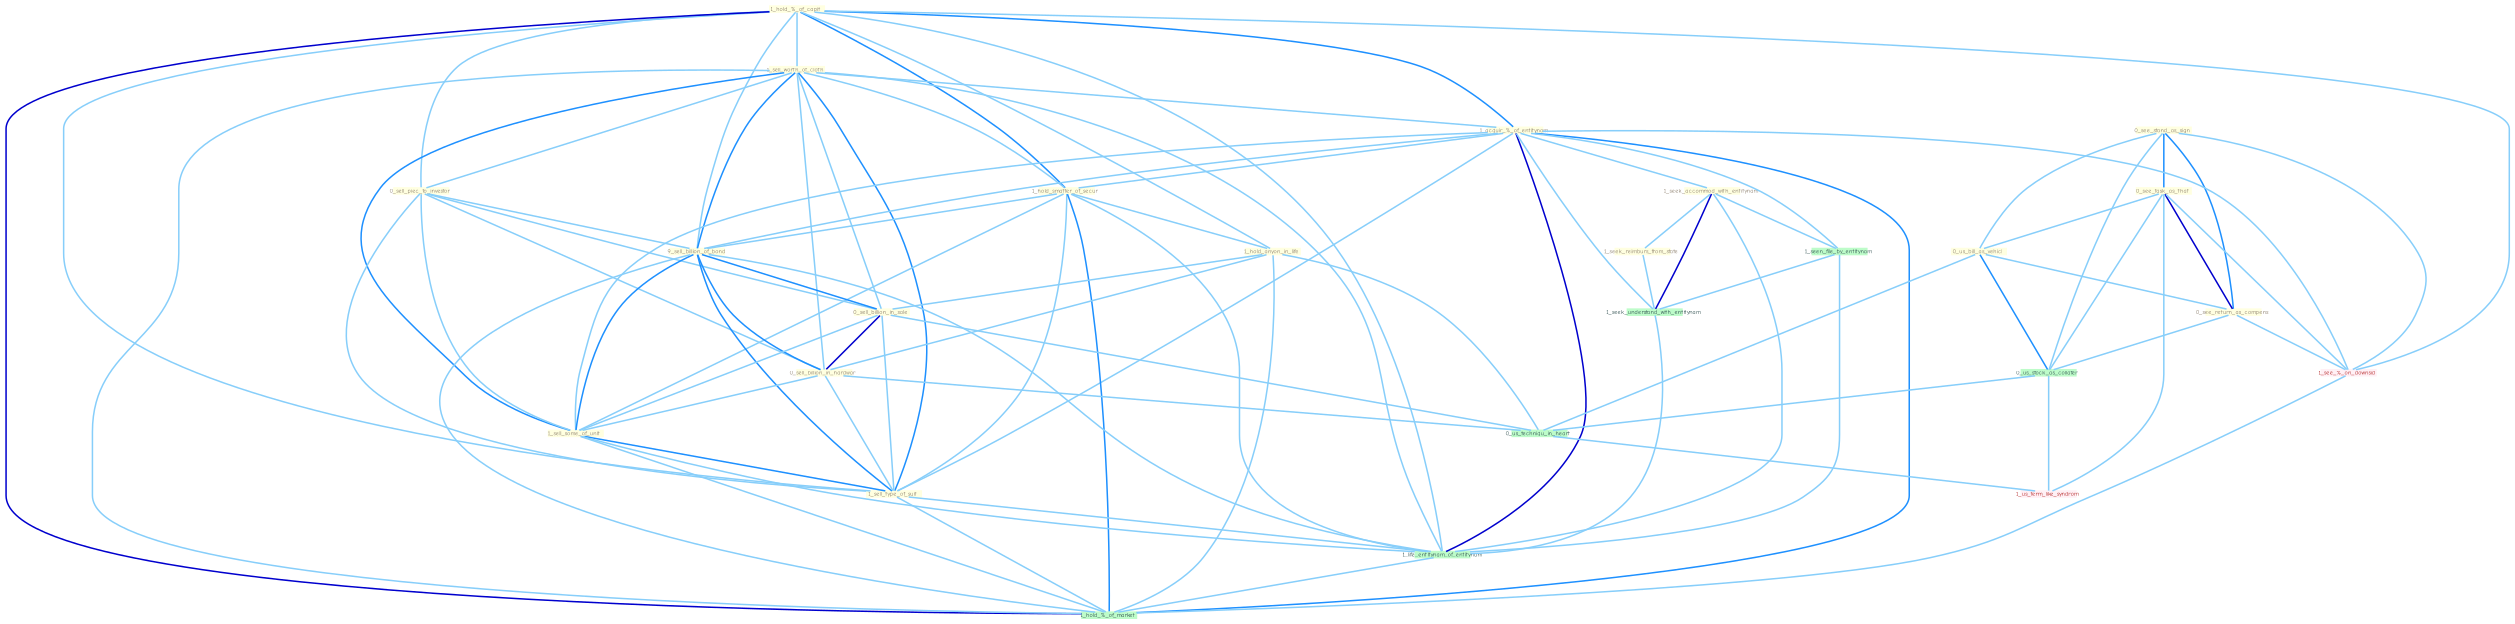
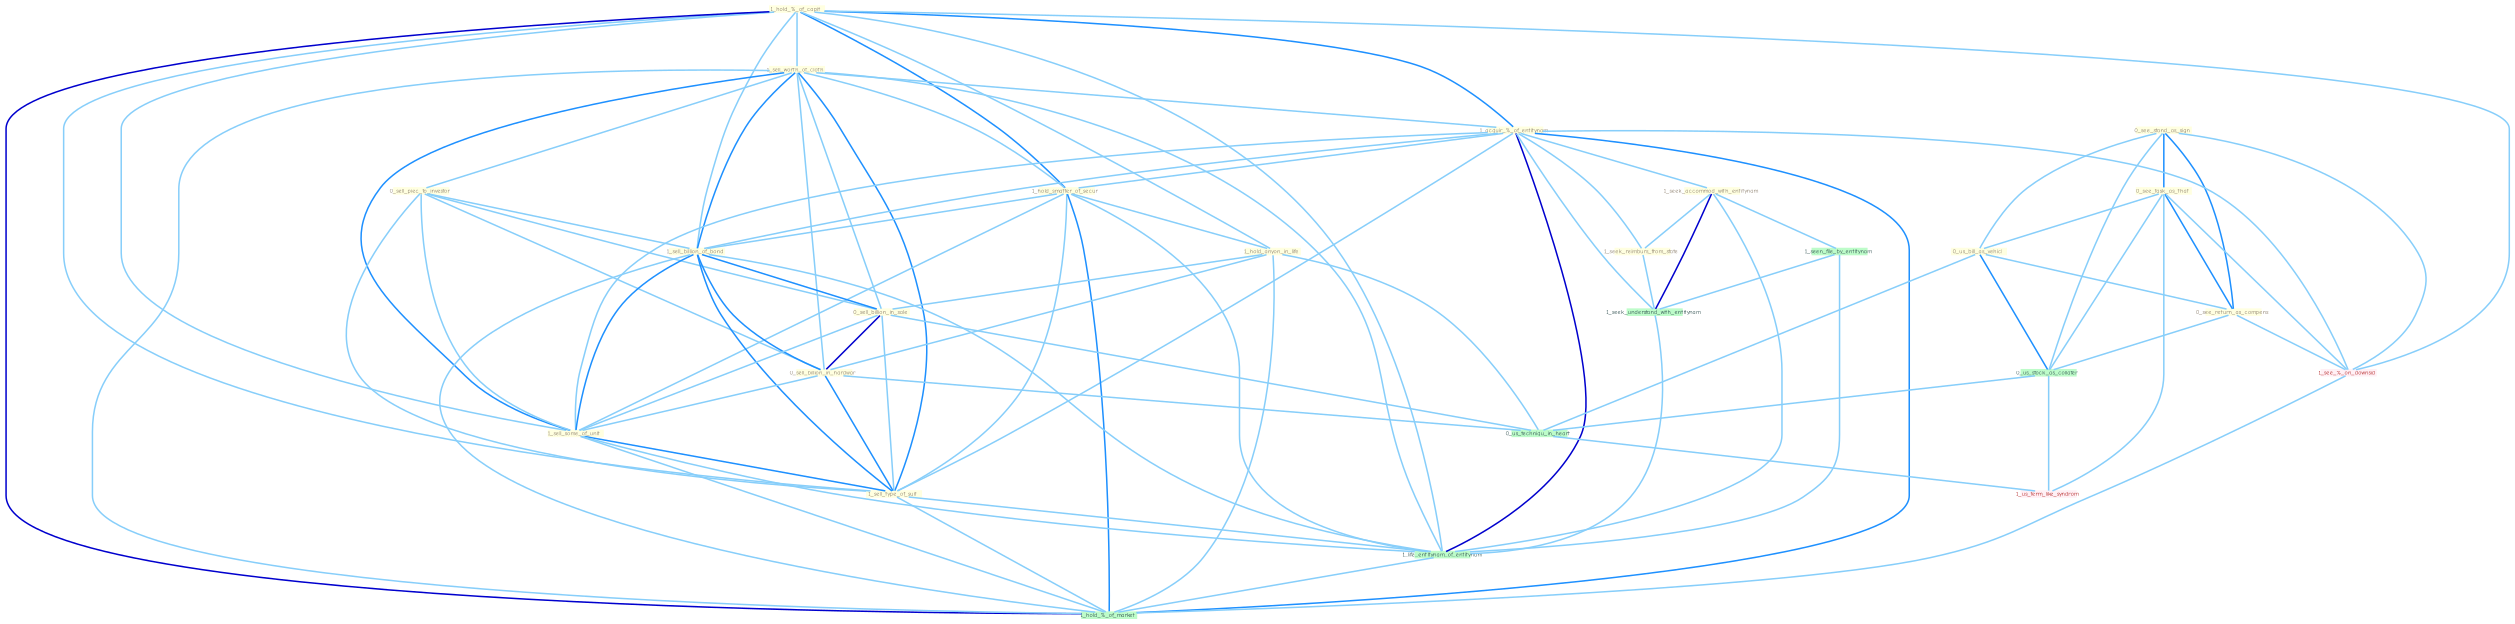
(524, 39) -> (139, 110)
(1694, 166) -> (1588, 182)
(2199, 251) -> (2199, 251)
(697, 252) -> (697, 252)
(859, 433) -> (859, 433)
